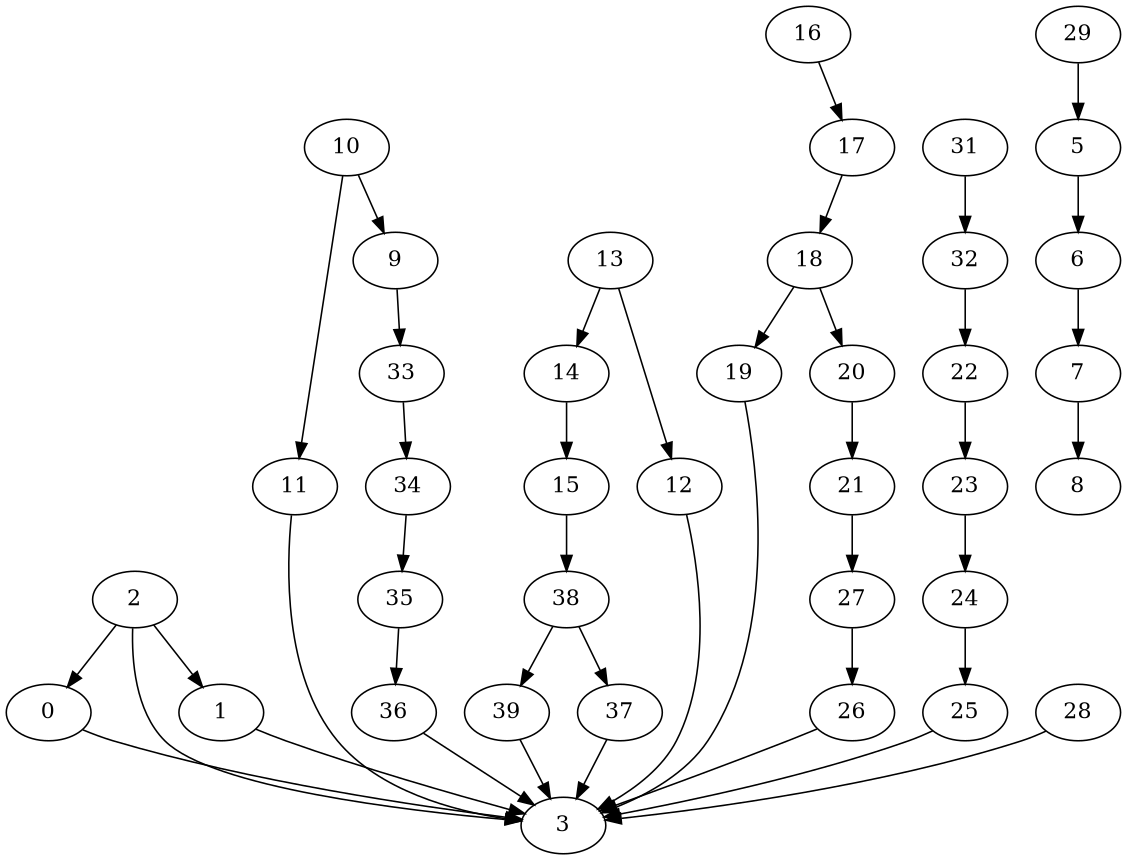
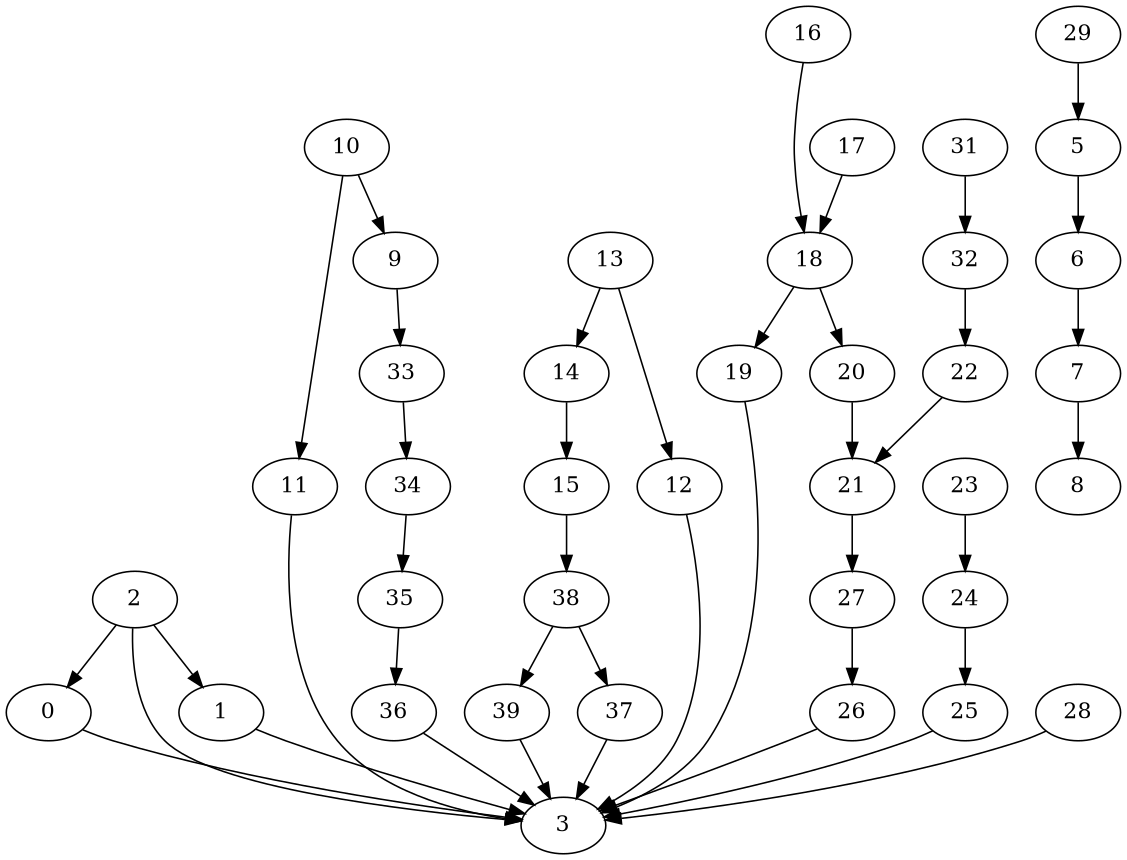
(827, 84) -> (794, 140)
(965, 422) -> (915, 424)
